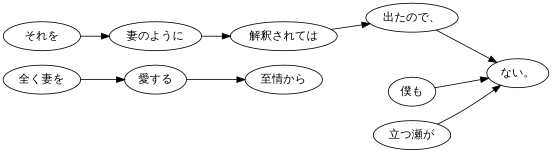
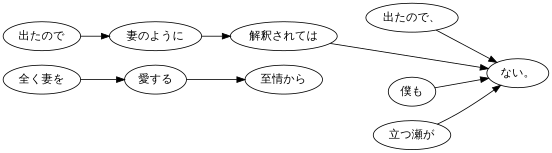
(346, 27) -> (405, 55)
(42, 36) -> (42, 36)
